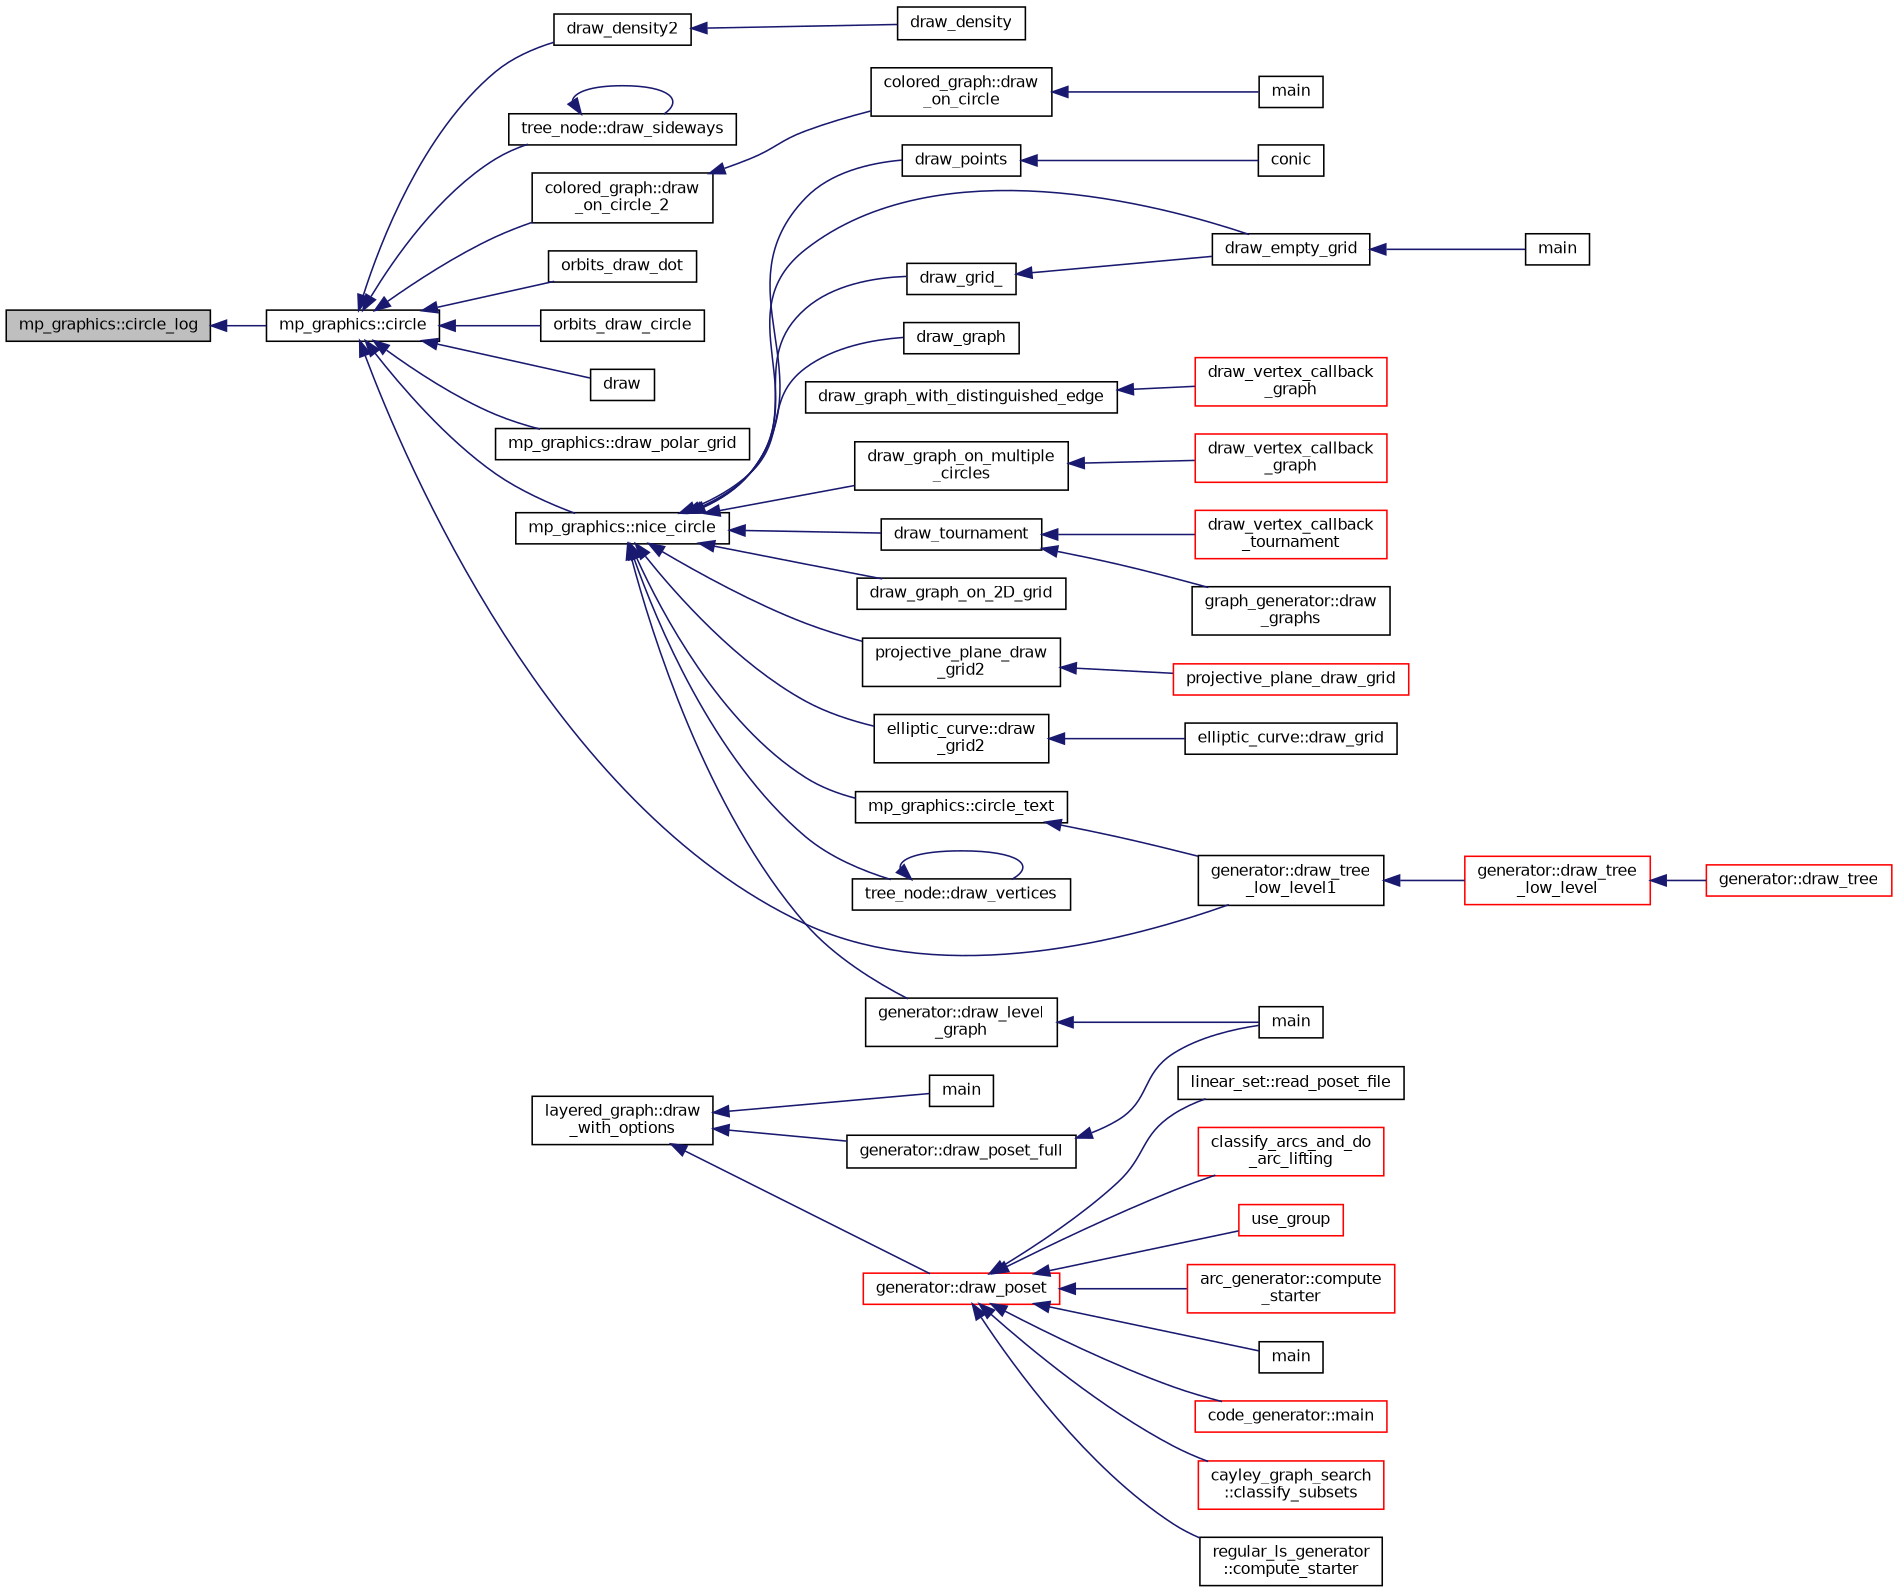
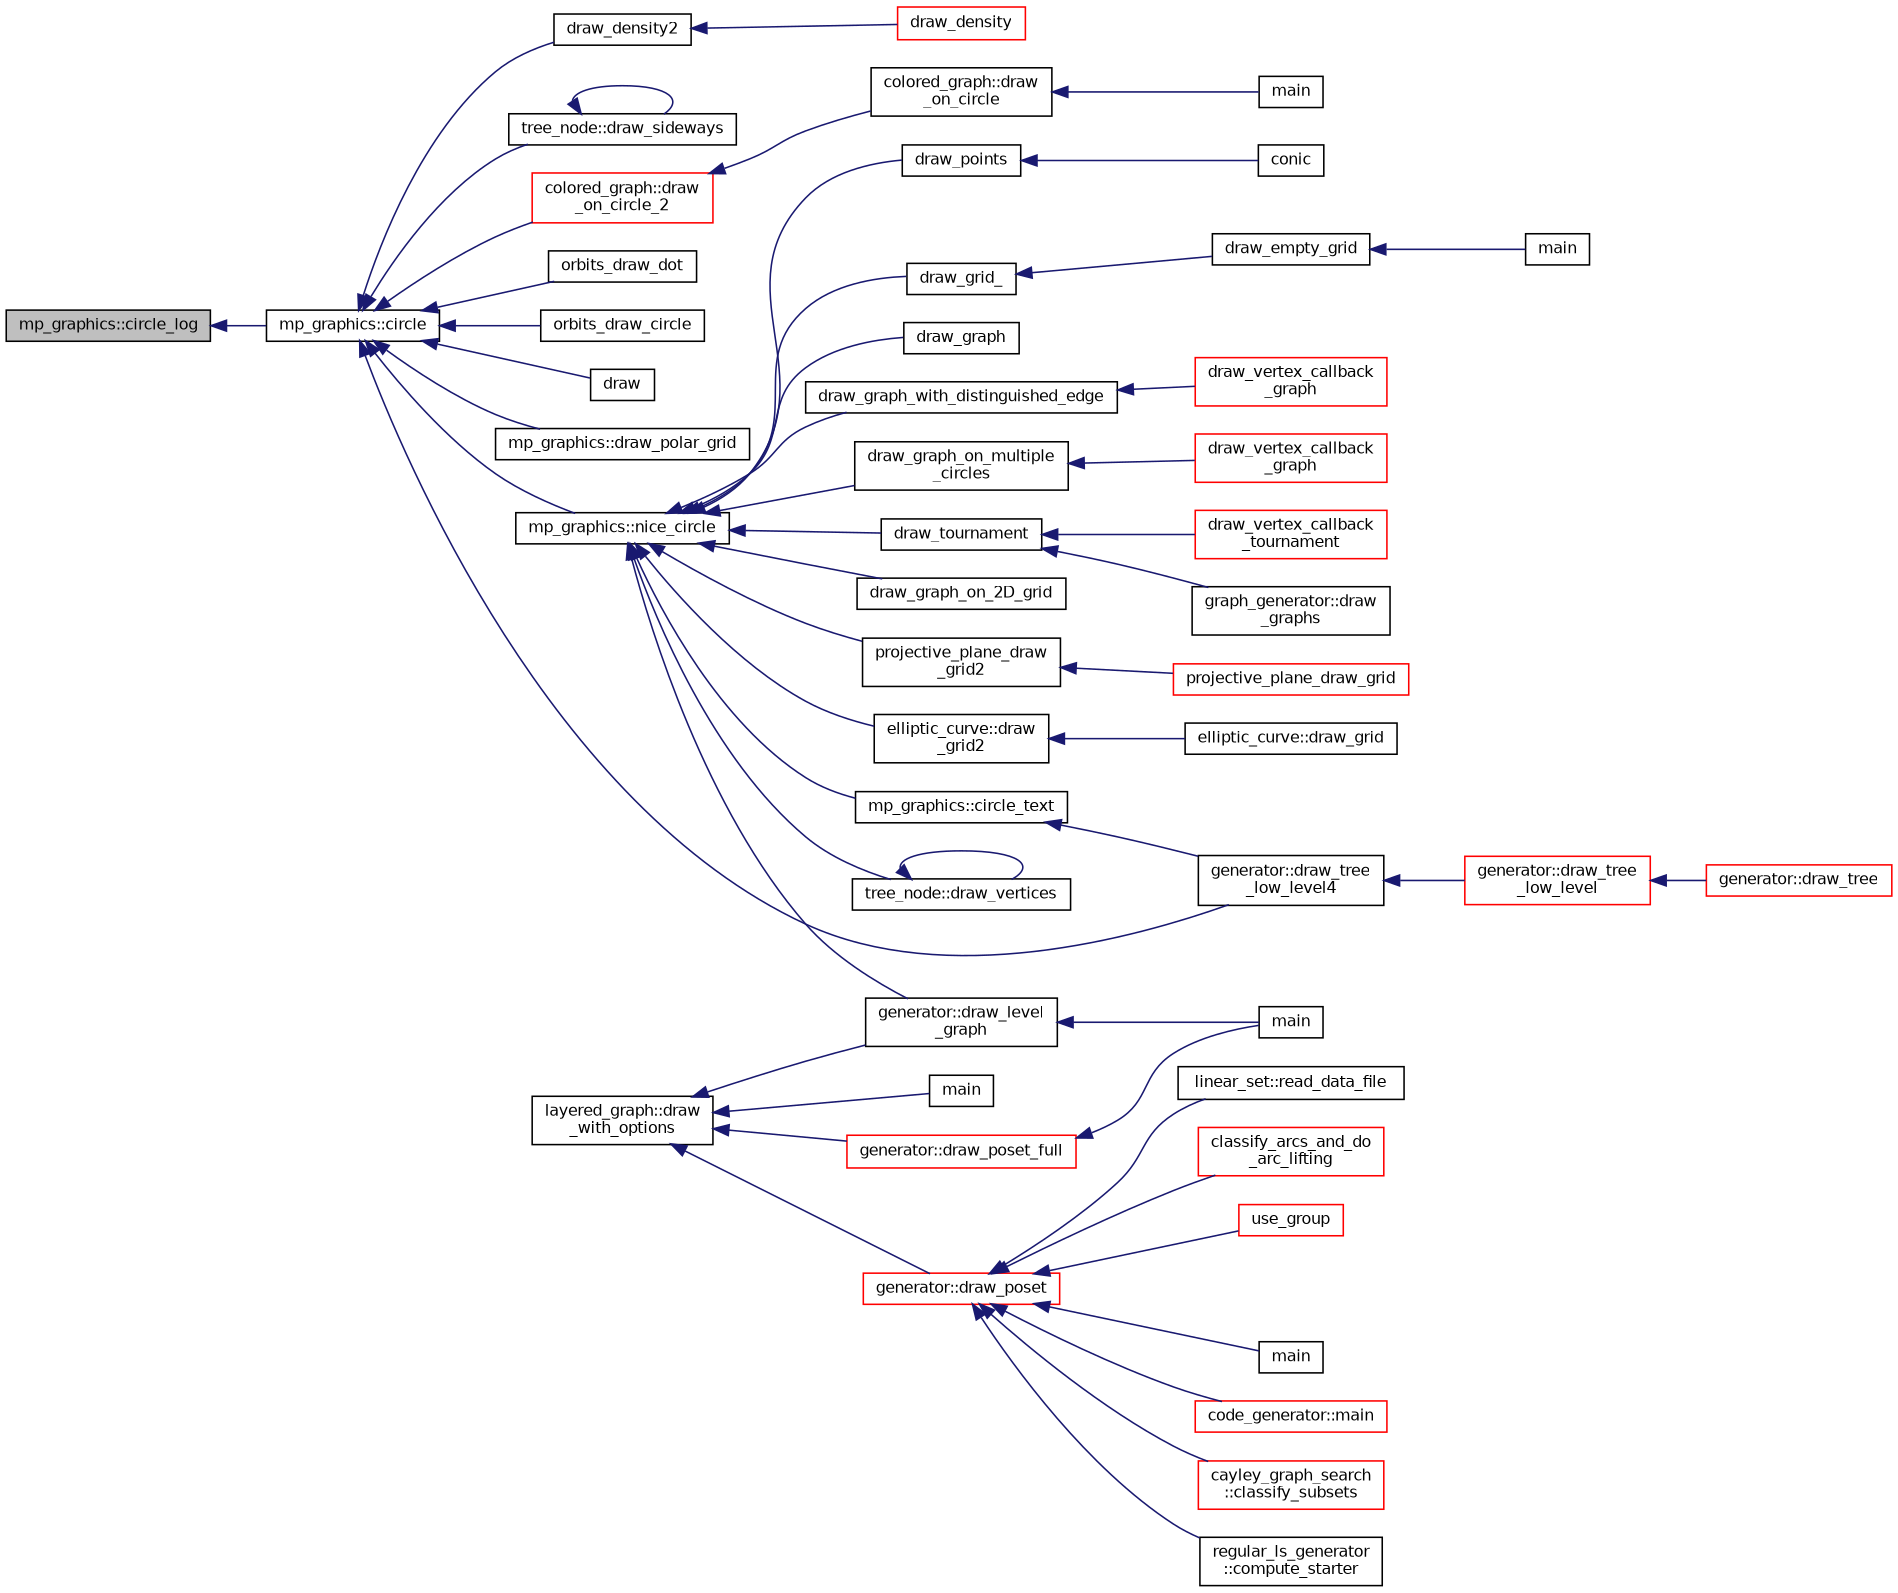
(961, 23) -> (961, 23)
(623, 198) -> (623, 198)
(876, 212) -> (779, 447)
(1291, 880) -> (1291, 880)
none -> (786, 1067)
(1291, 1083) -> (1291, 1083)
(961, 1152) -> (961, 1152)
(1291, 1289) -> none
